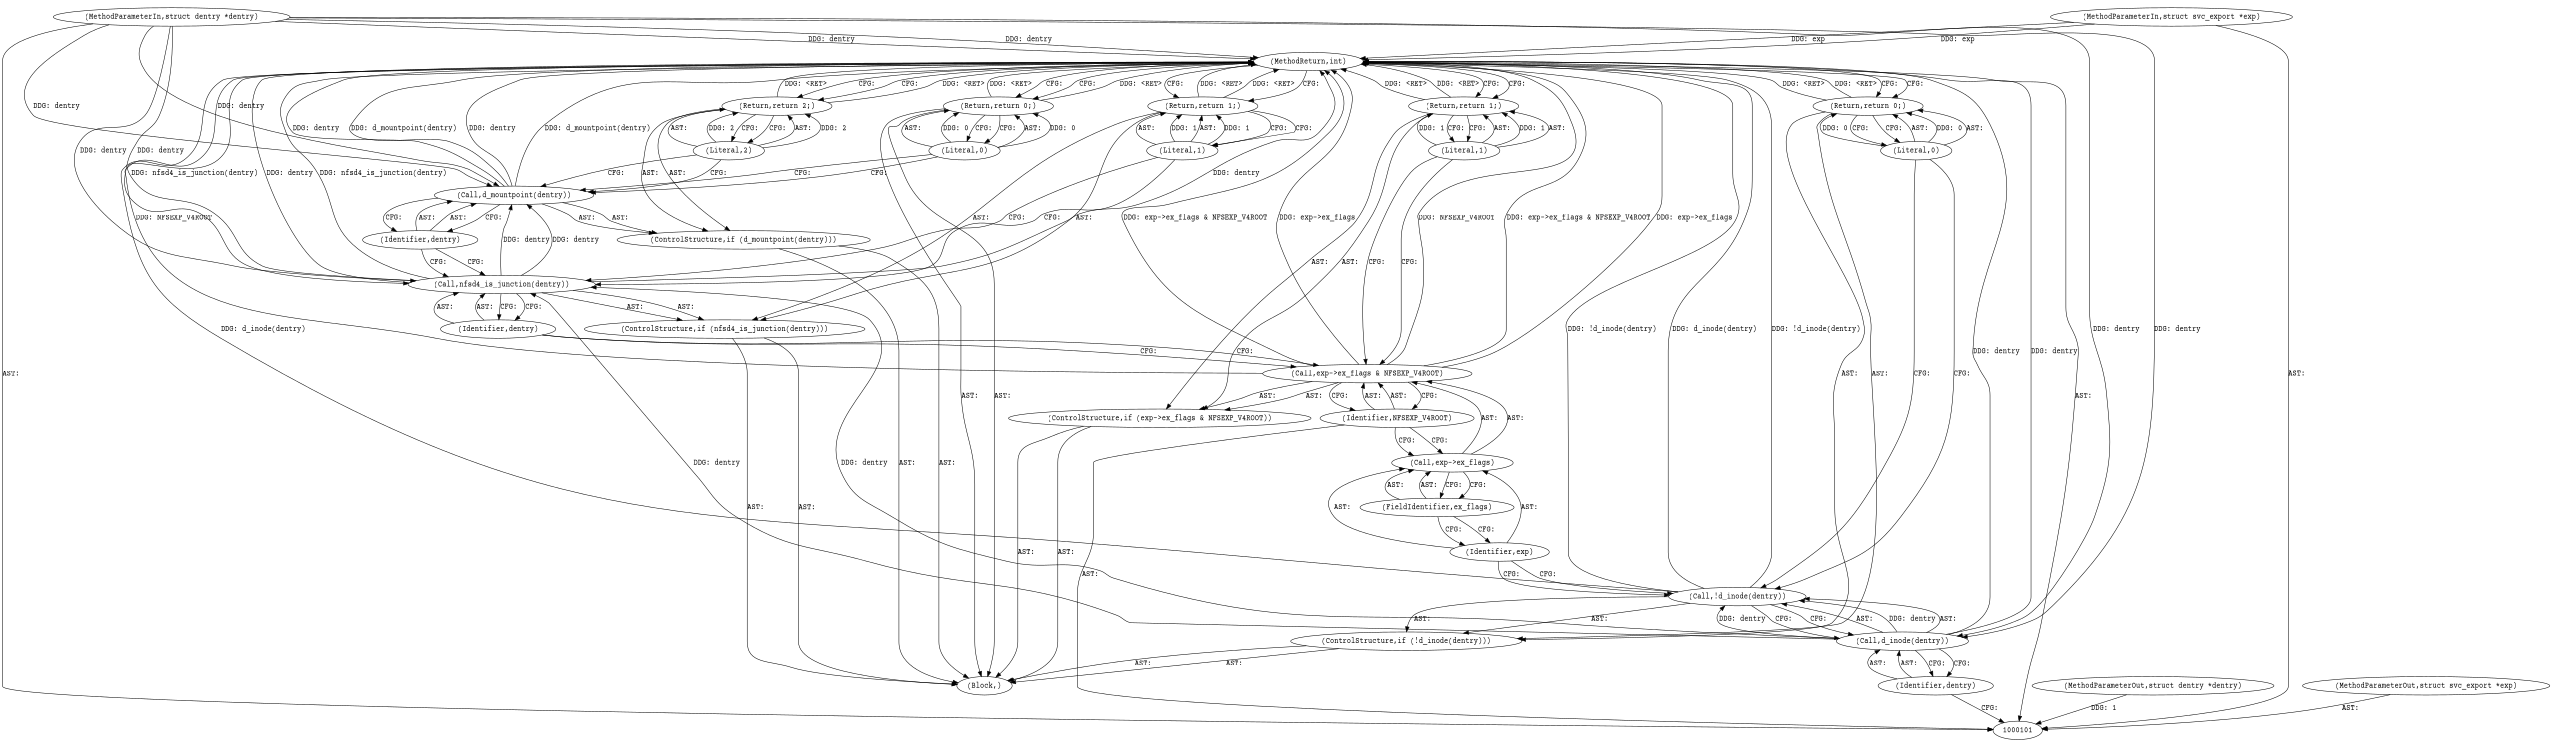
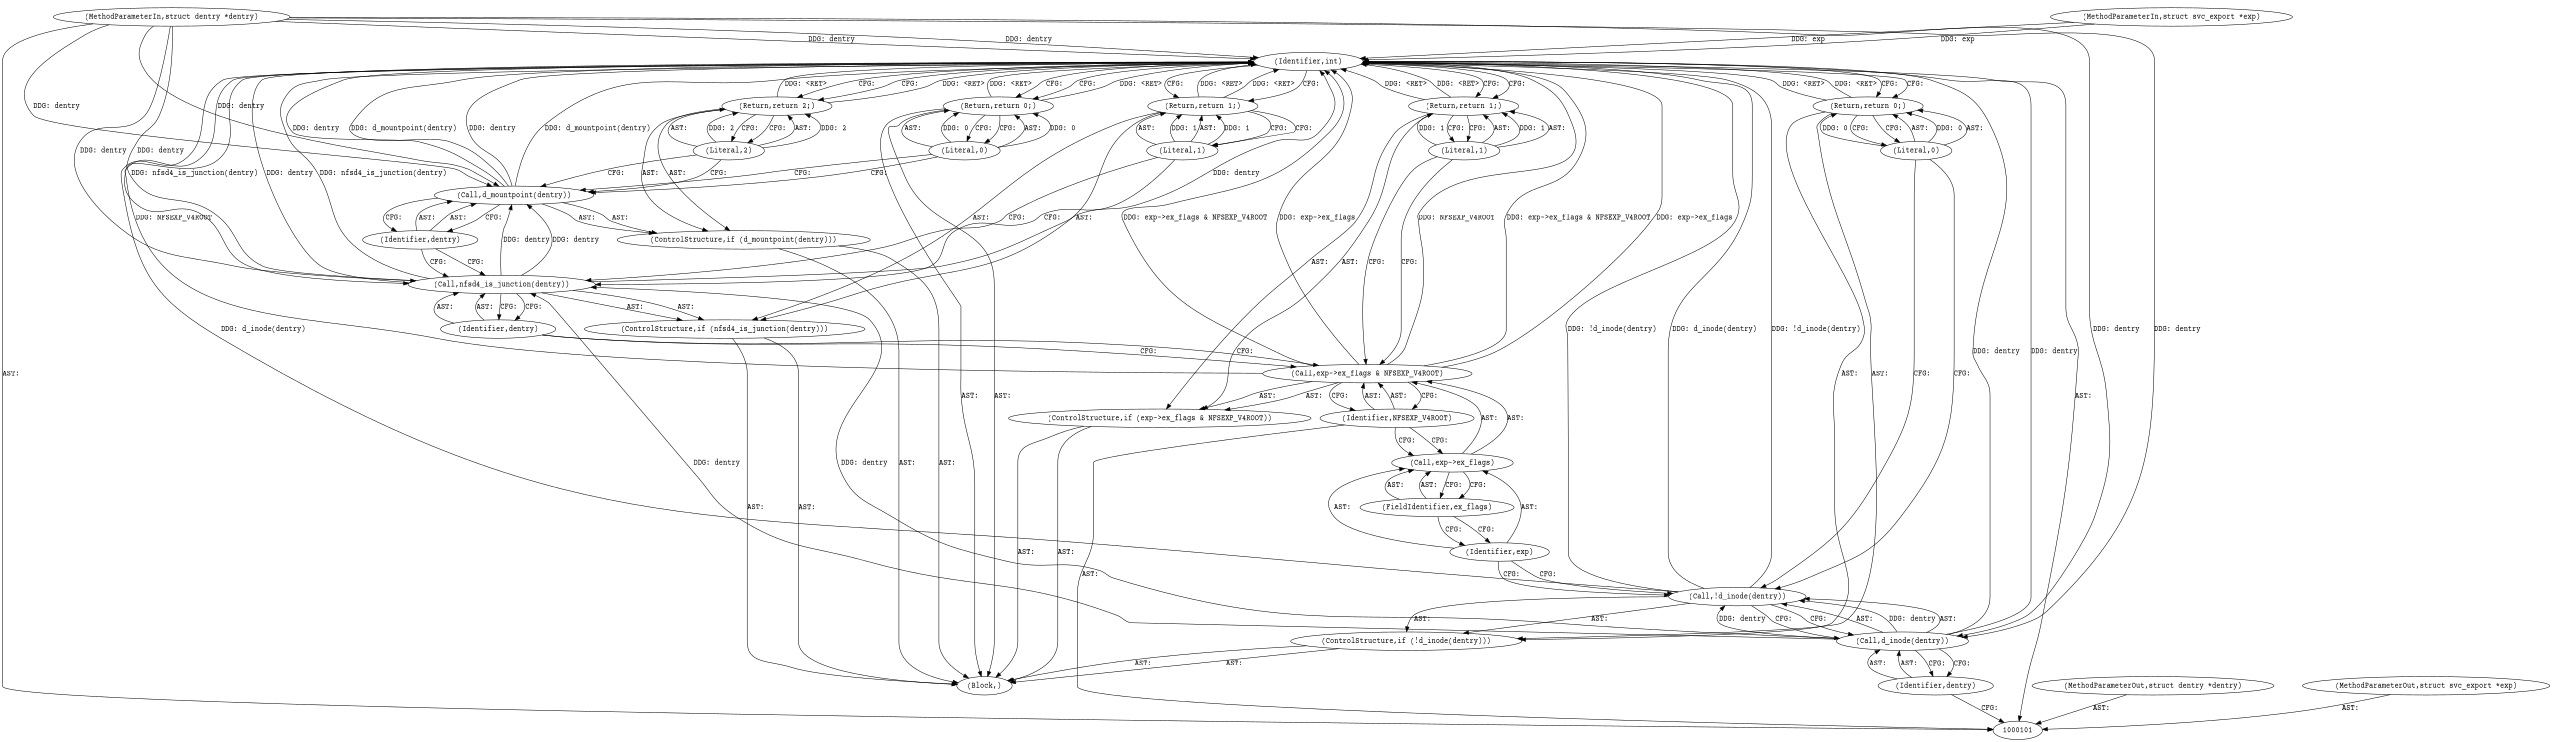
(1308, 62) -> (1308, 62)
(2288, 456) -> none
(2104, 708) -> (2104, 708)
